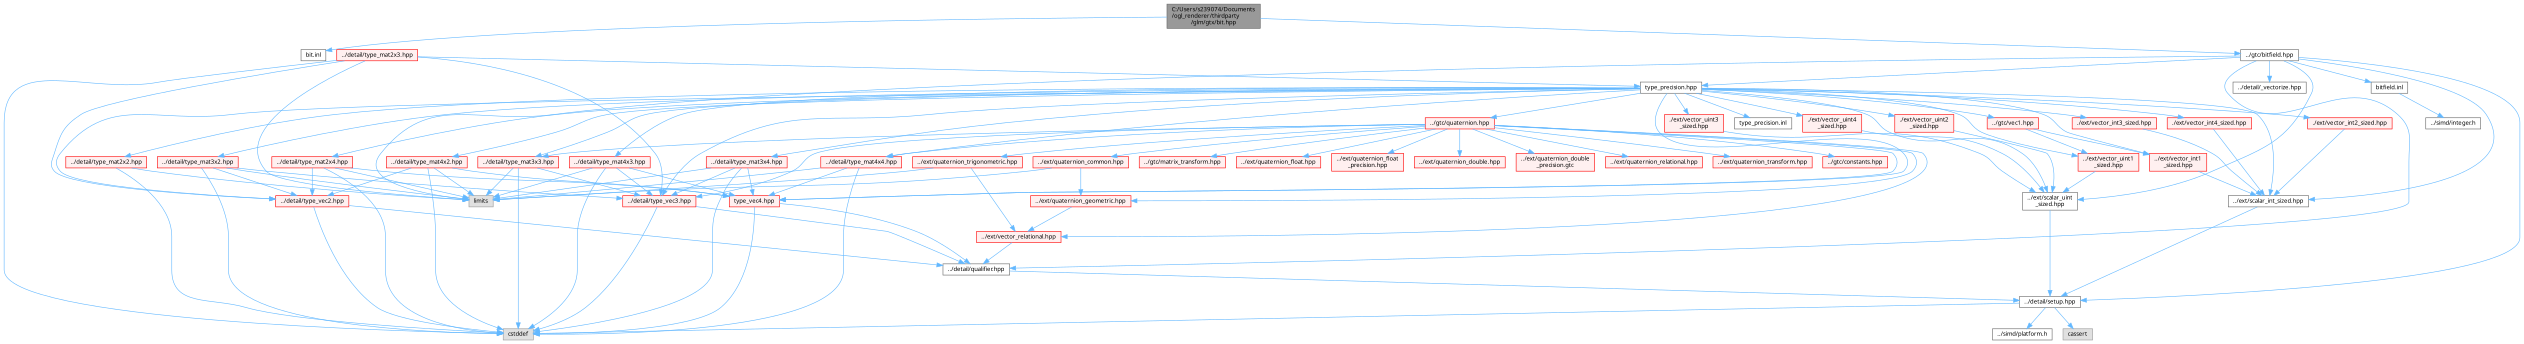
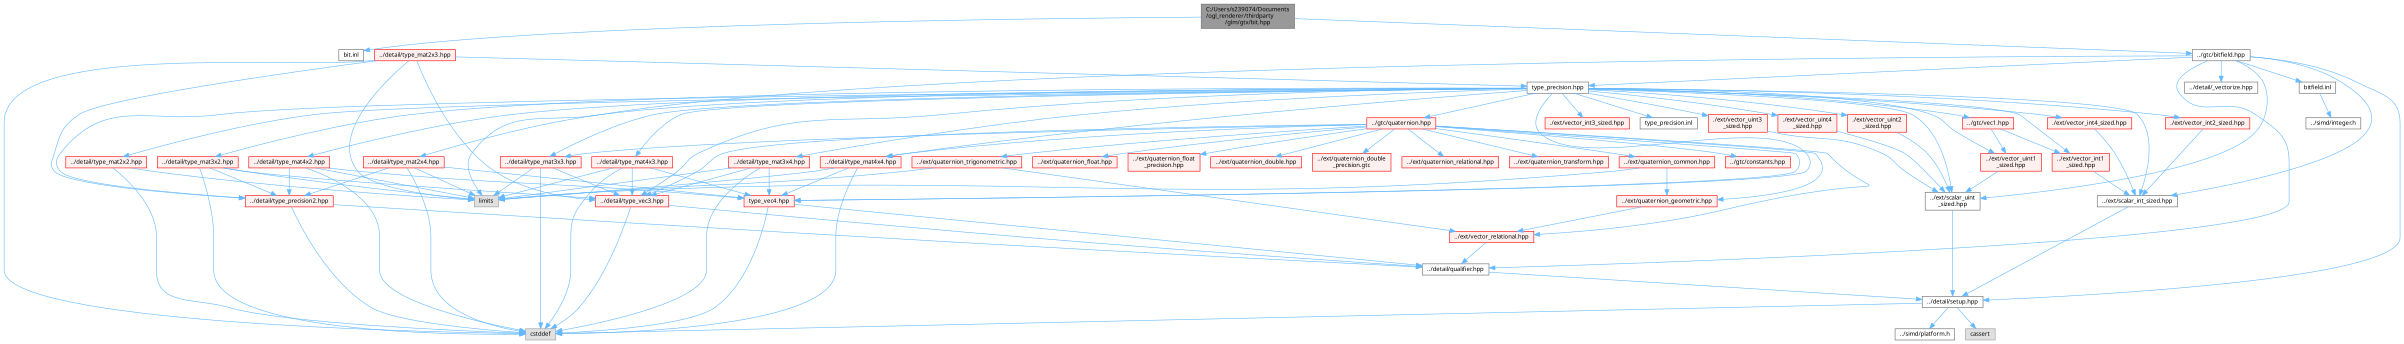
(2206, 150) -> none
(1182, 162) -> none
(312, 201) -> (289, 201)
